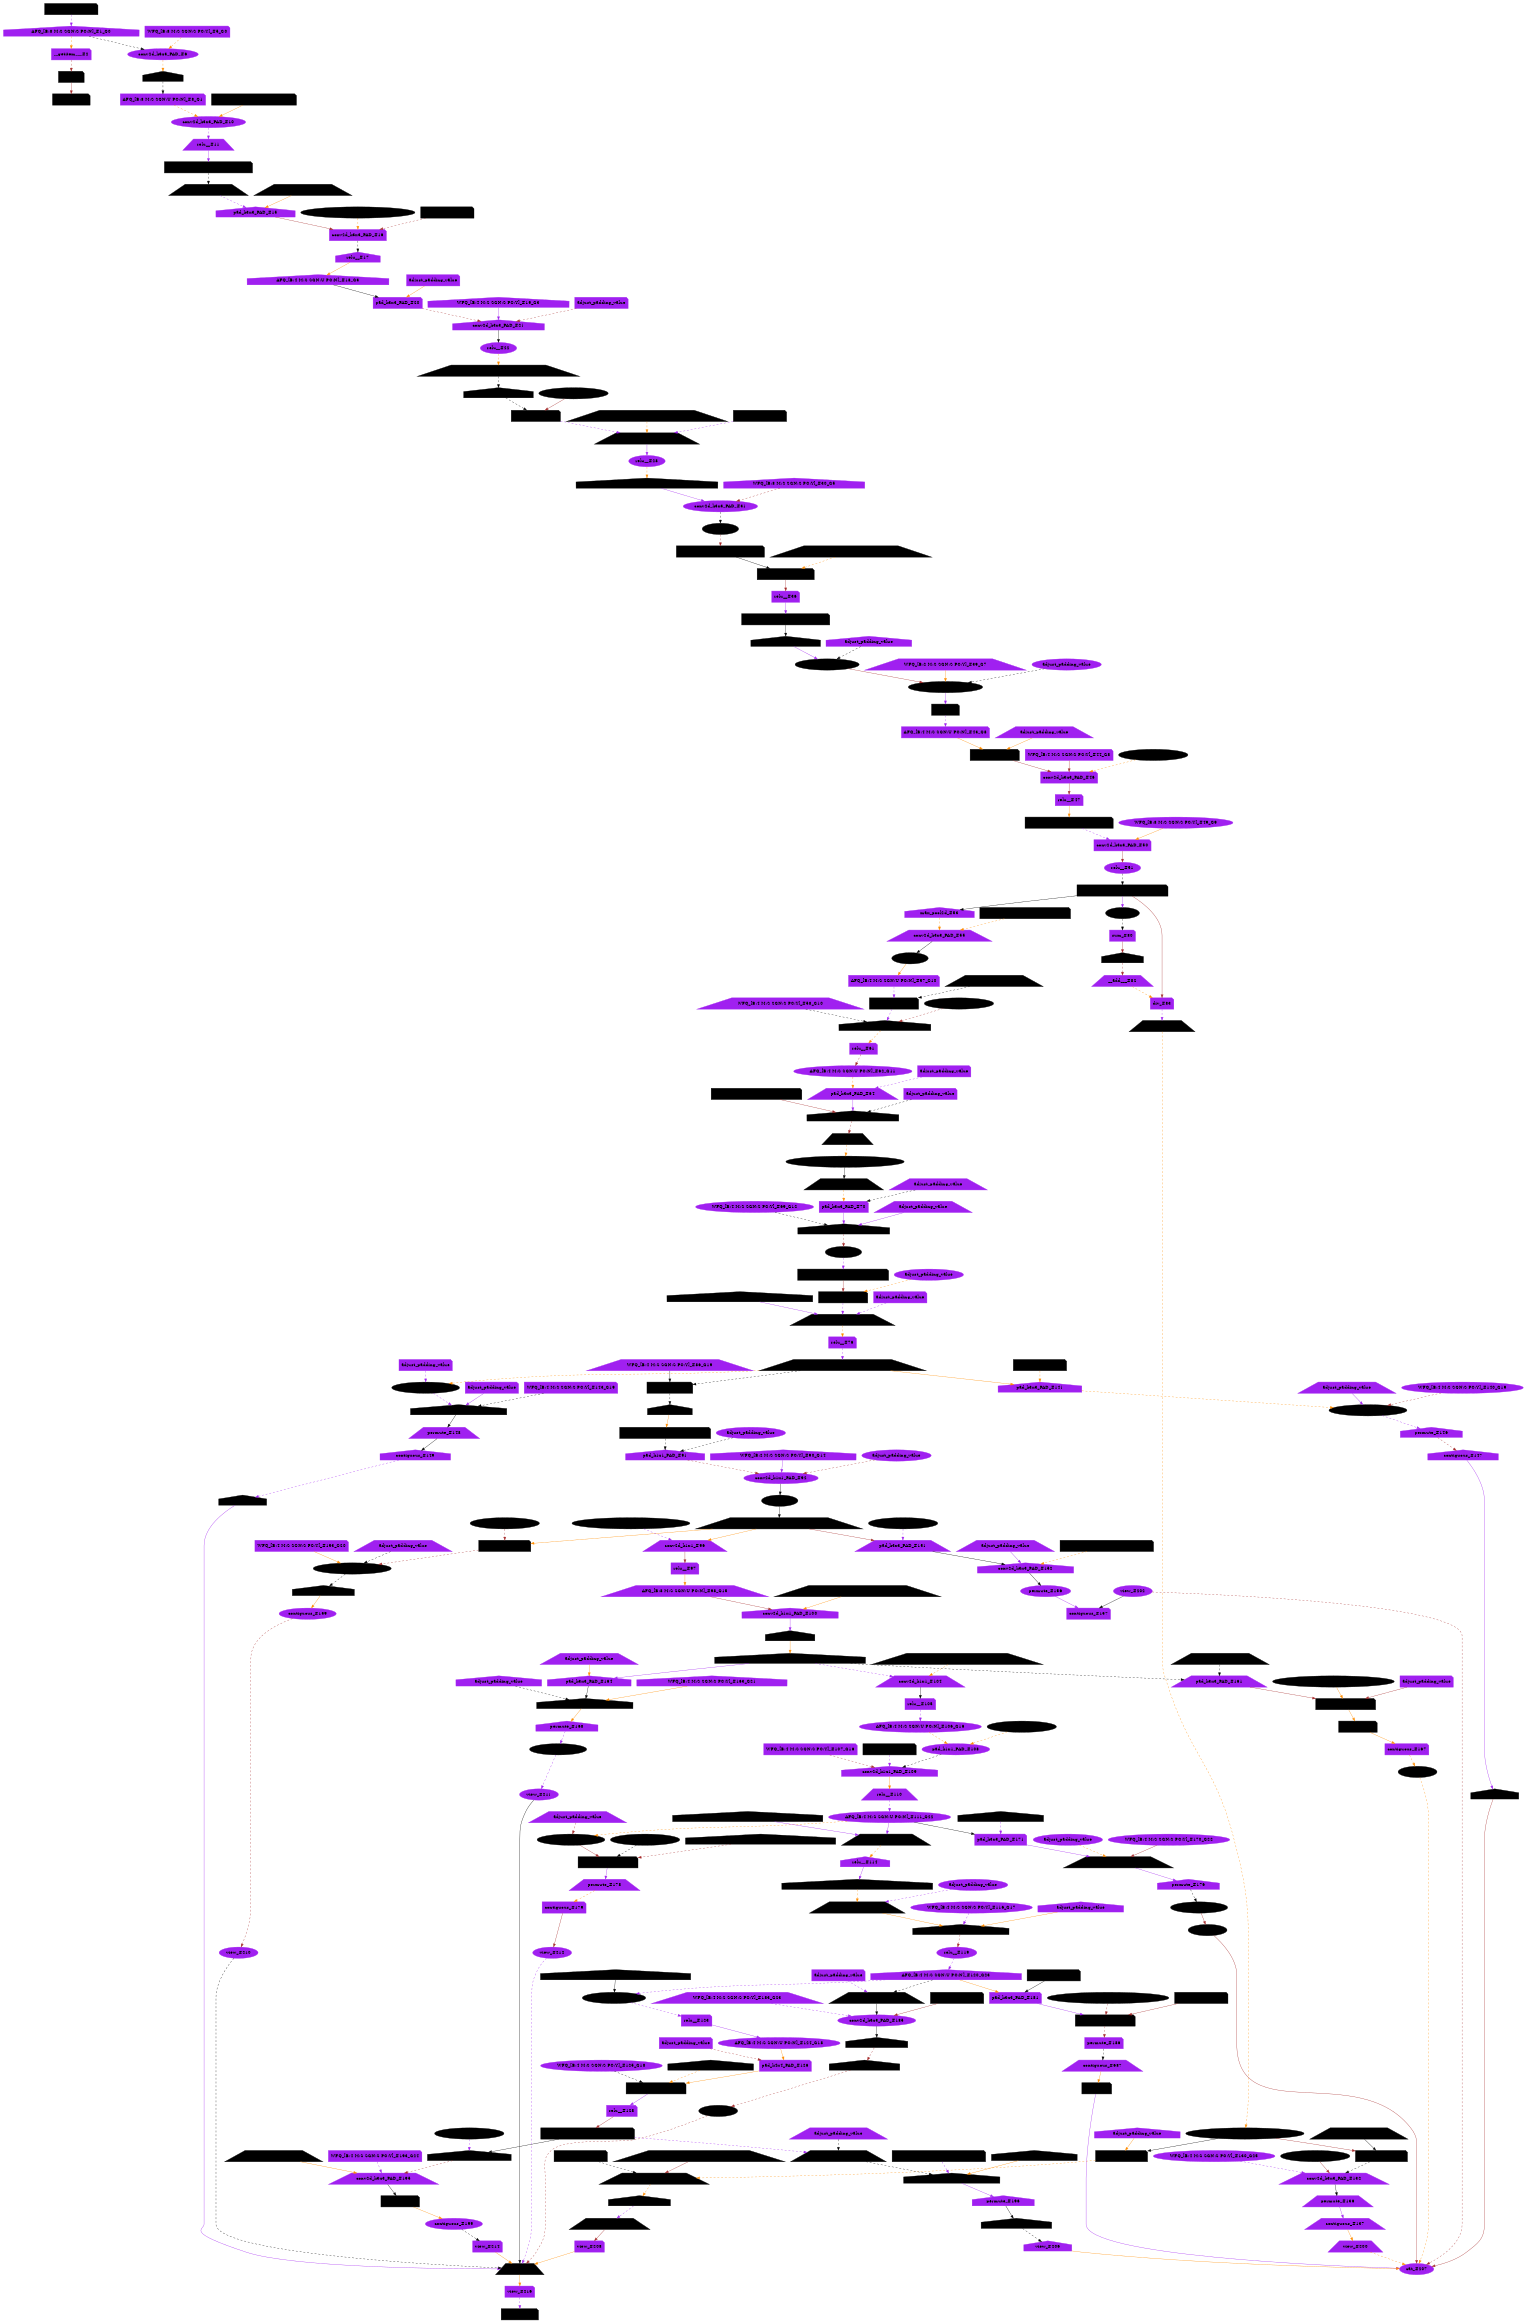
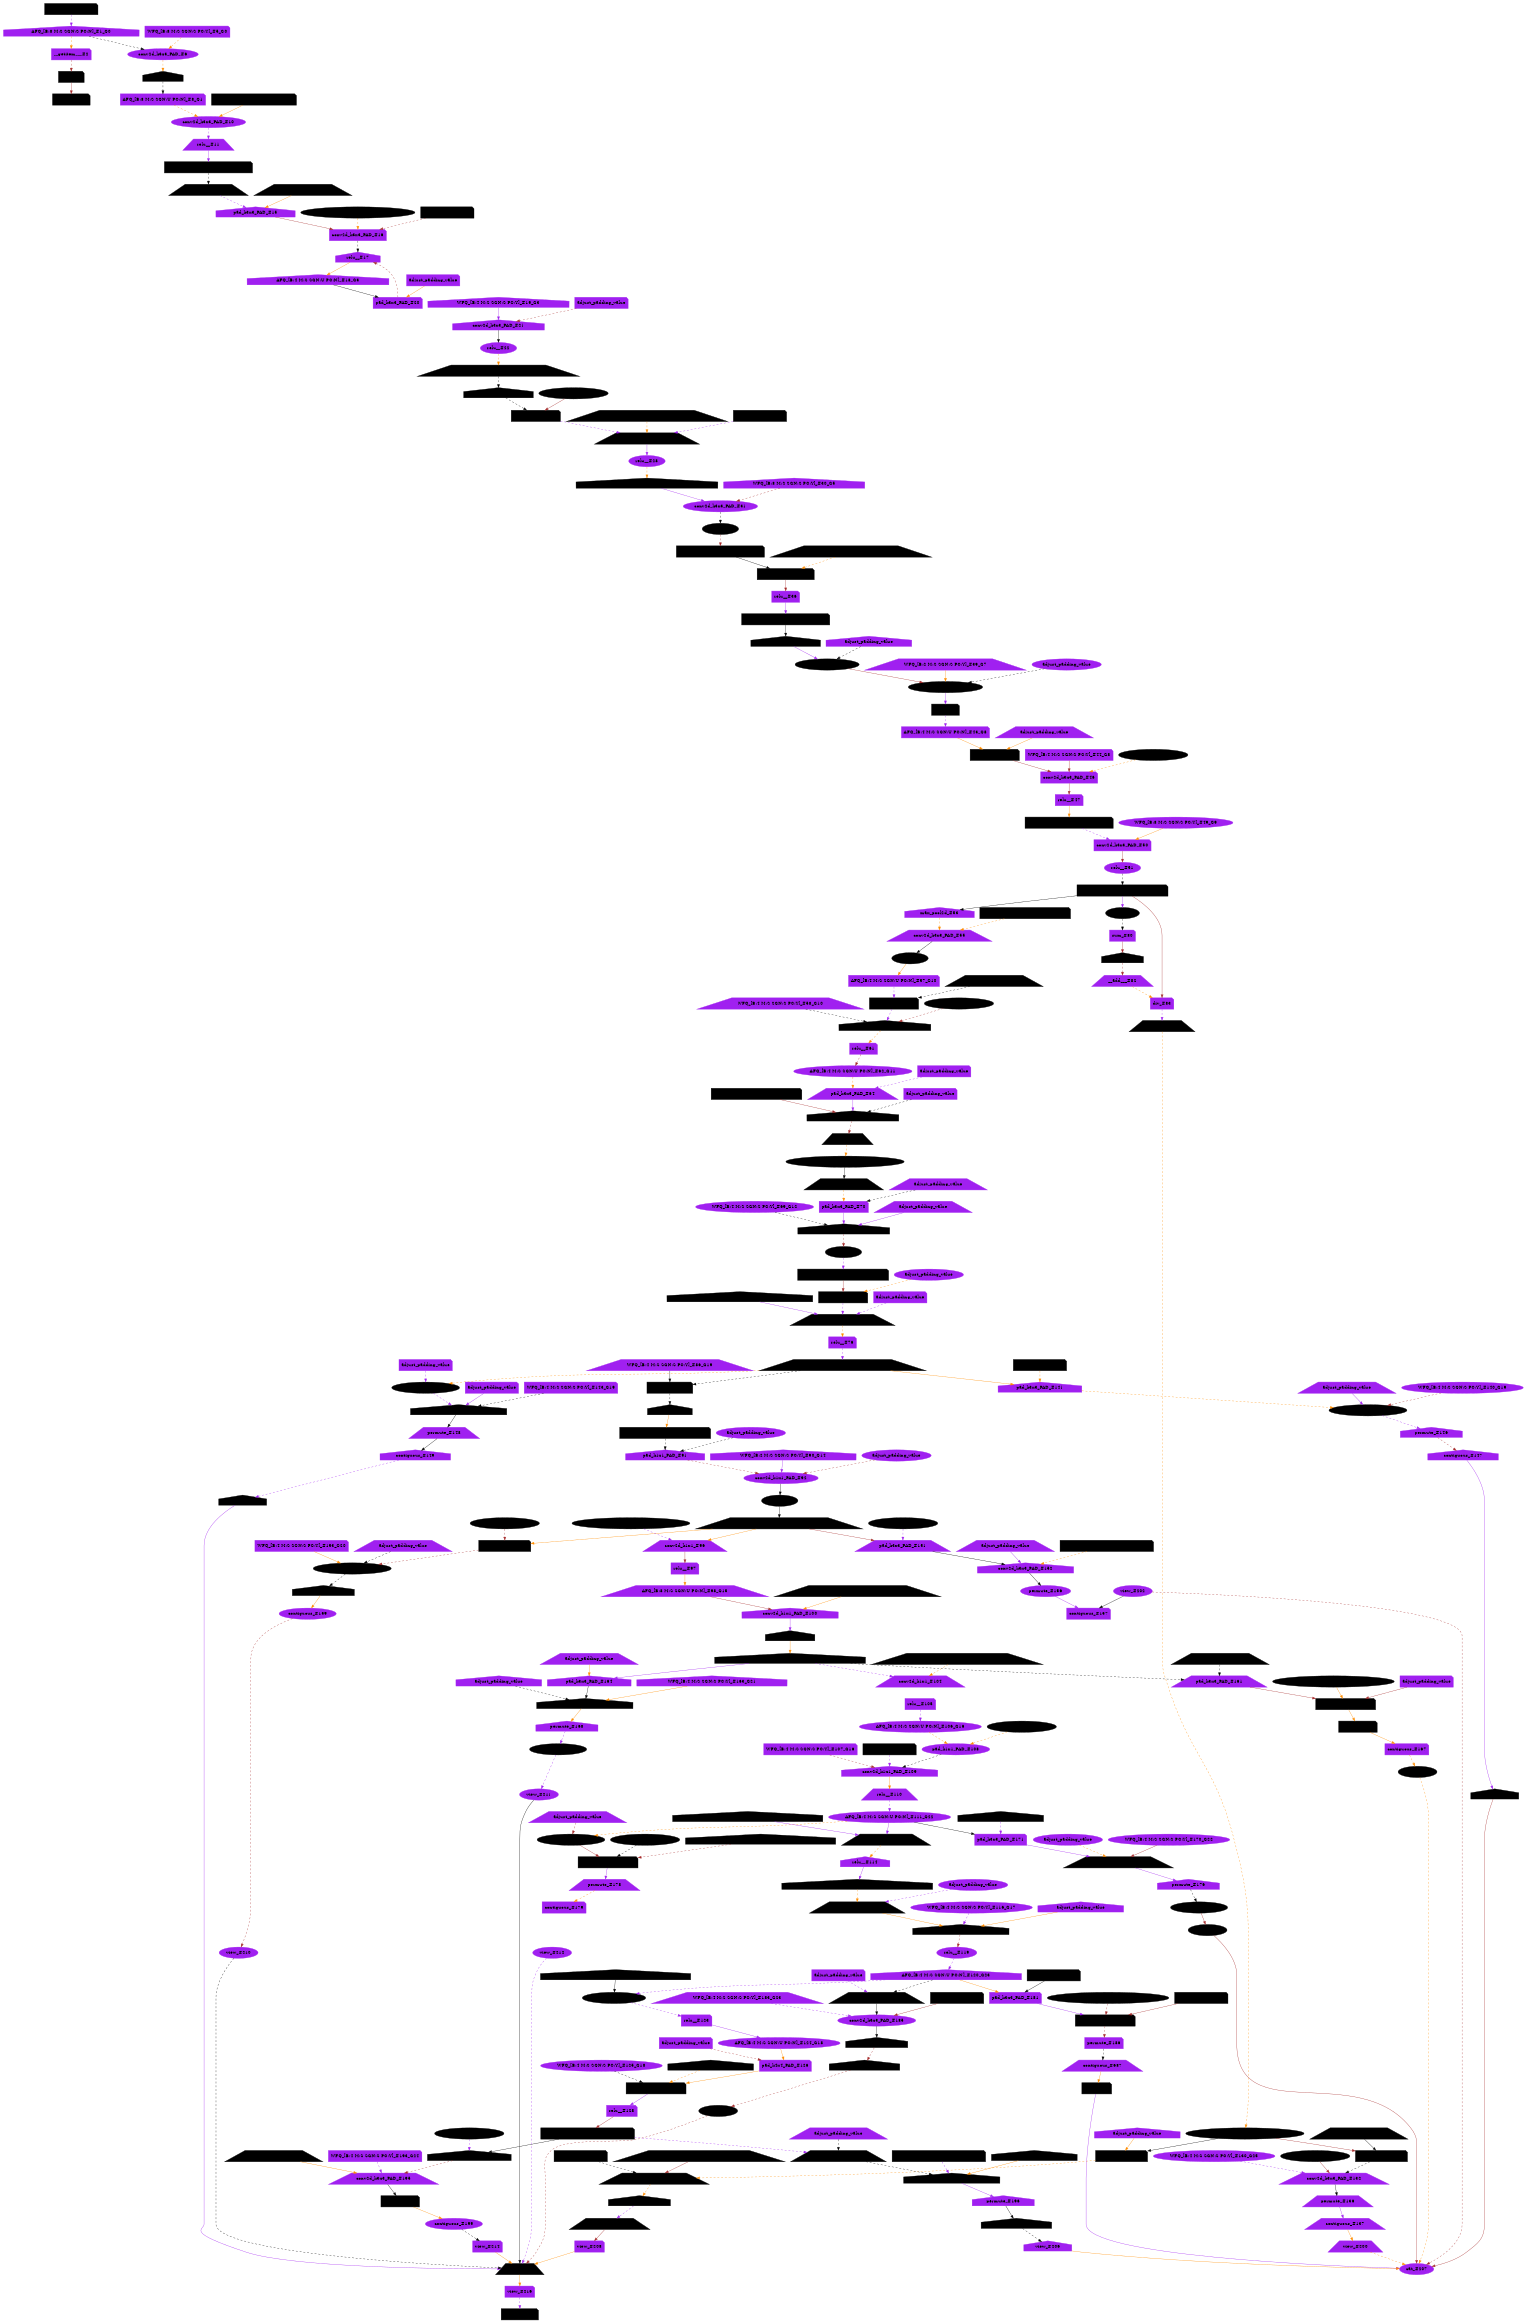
(450, 315) -> (393, 277)
(920, 1691) -> none
(559, 1929) -> none
